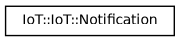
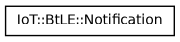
(90, 21) -> (90, 21)
